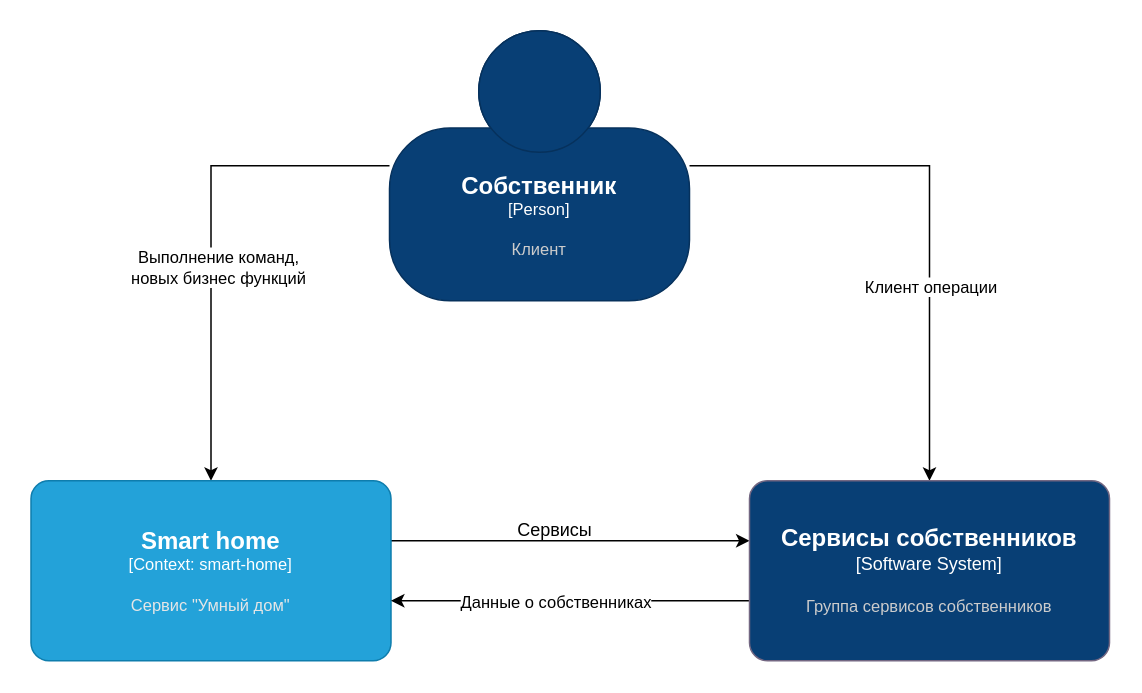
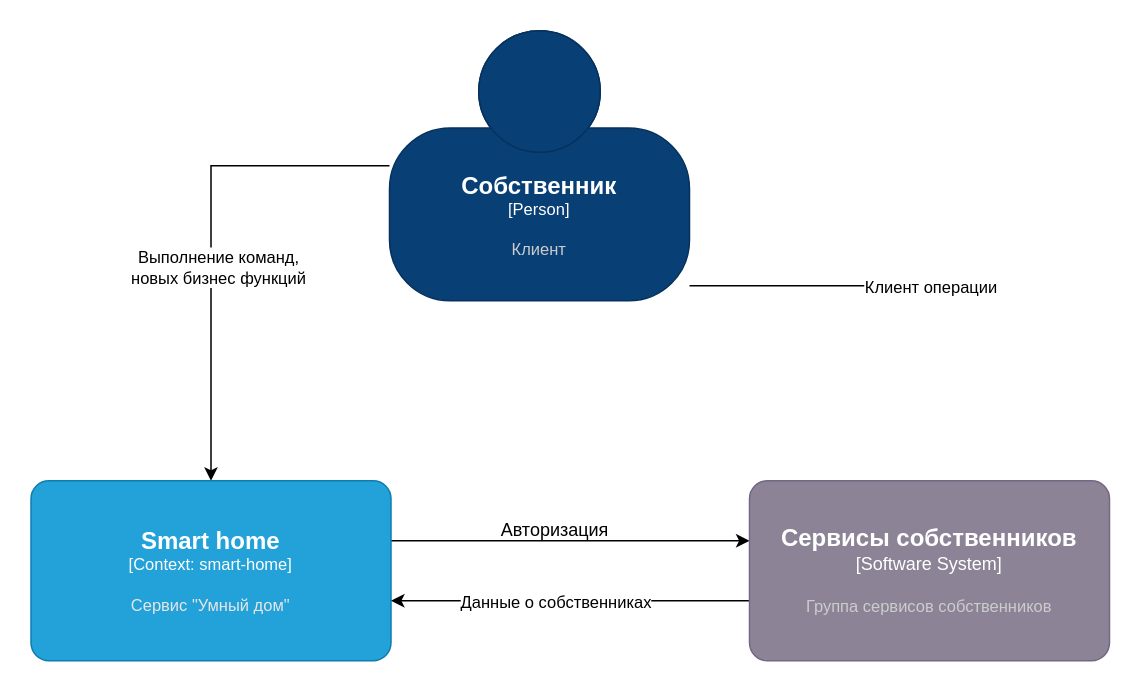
(865, 166) -> (776, 286)
(555, 530) -> (555, 530)
(929, 571) -> (929, 571)
